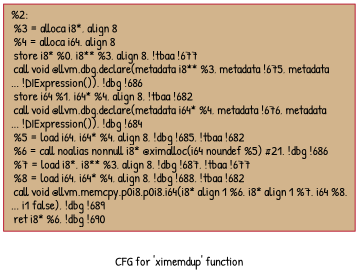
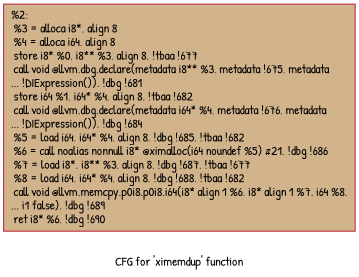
(77, 83) -> (77, 83)
